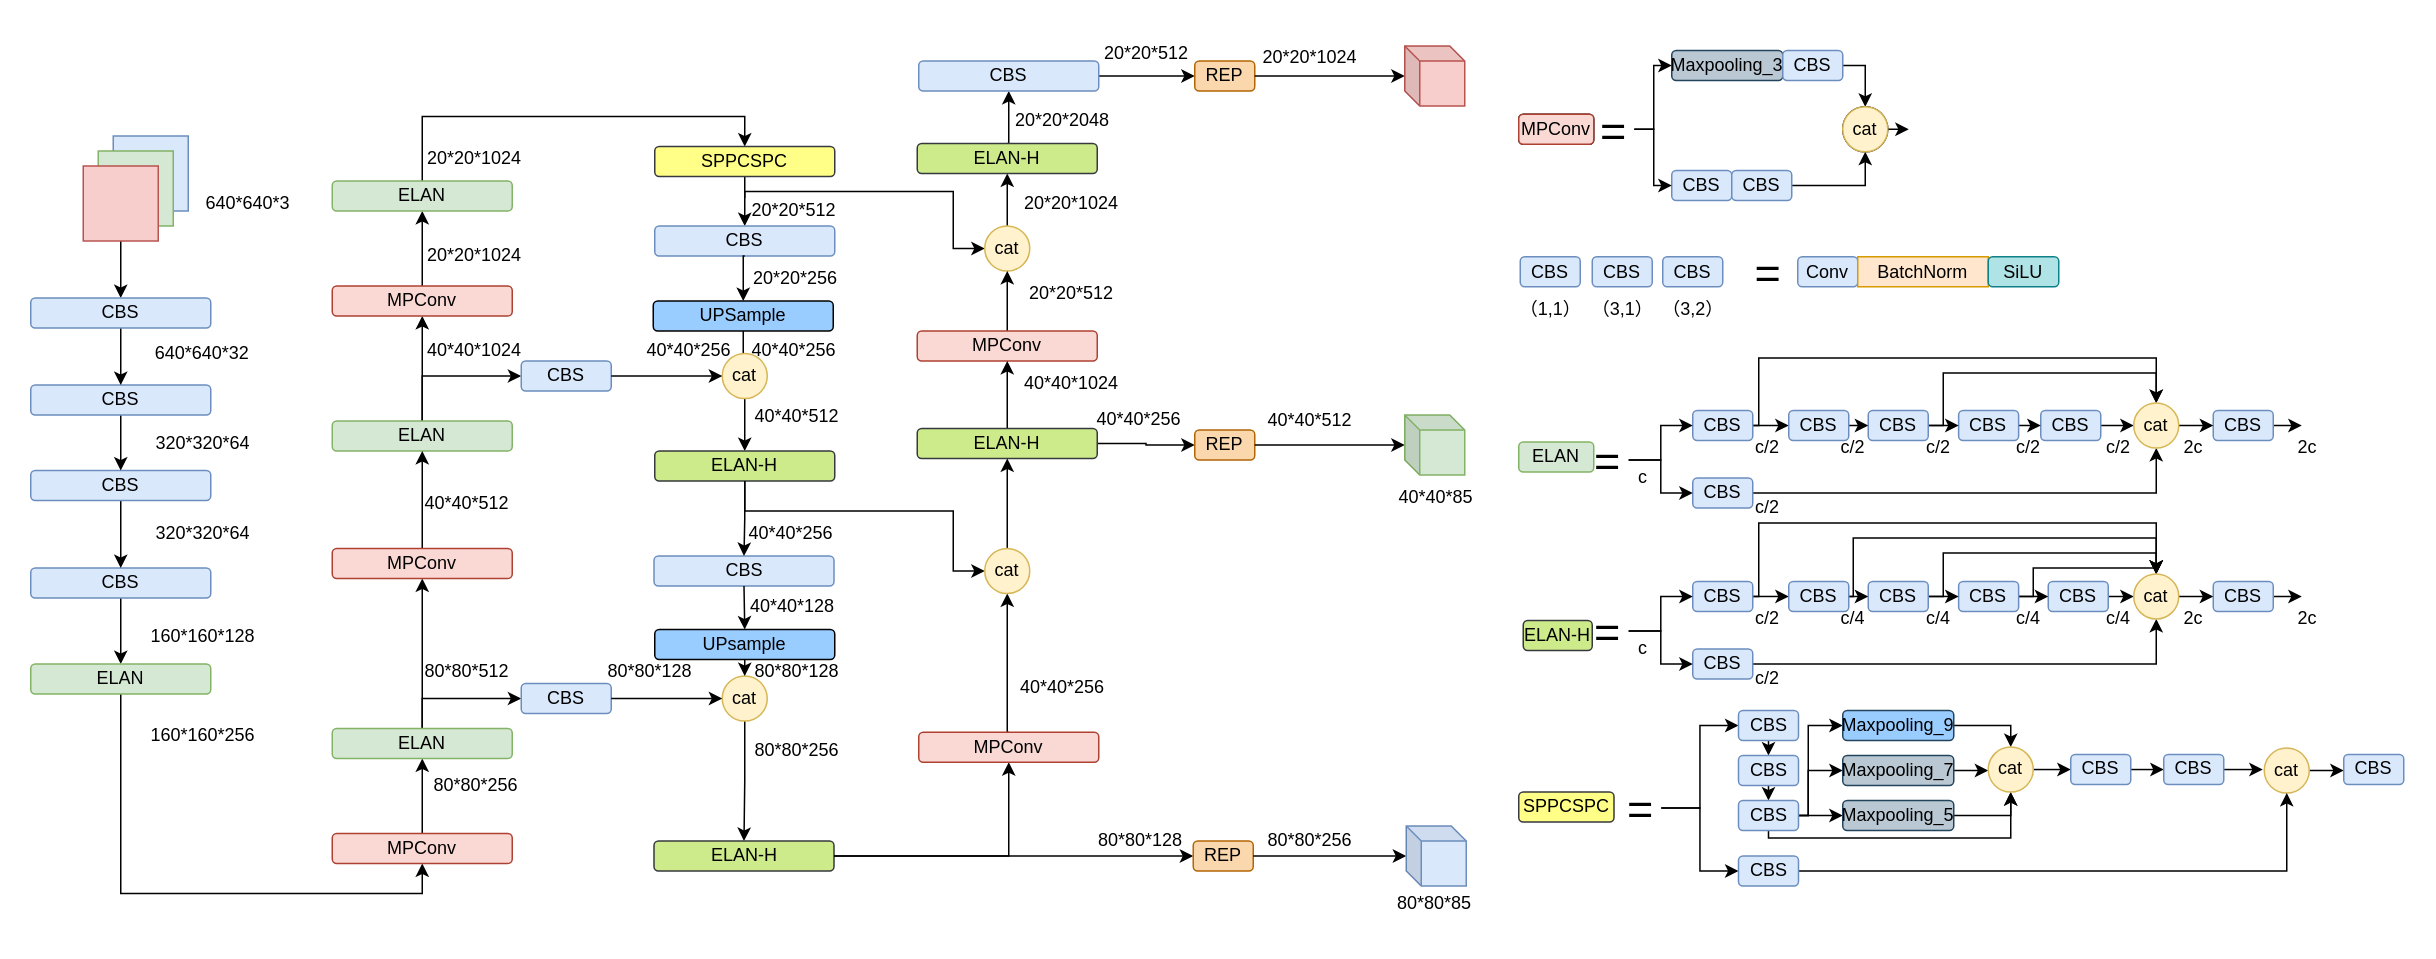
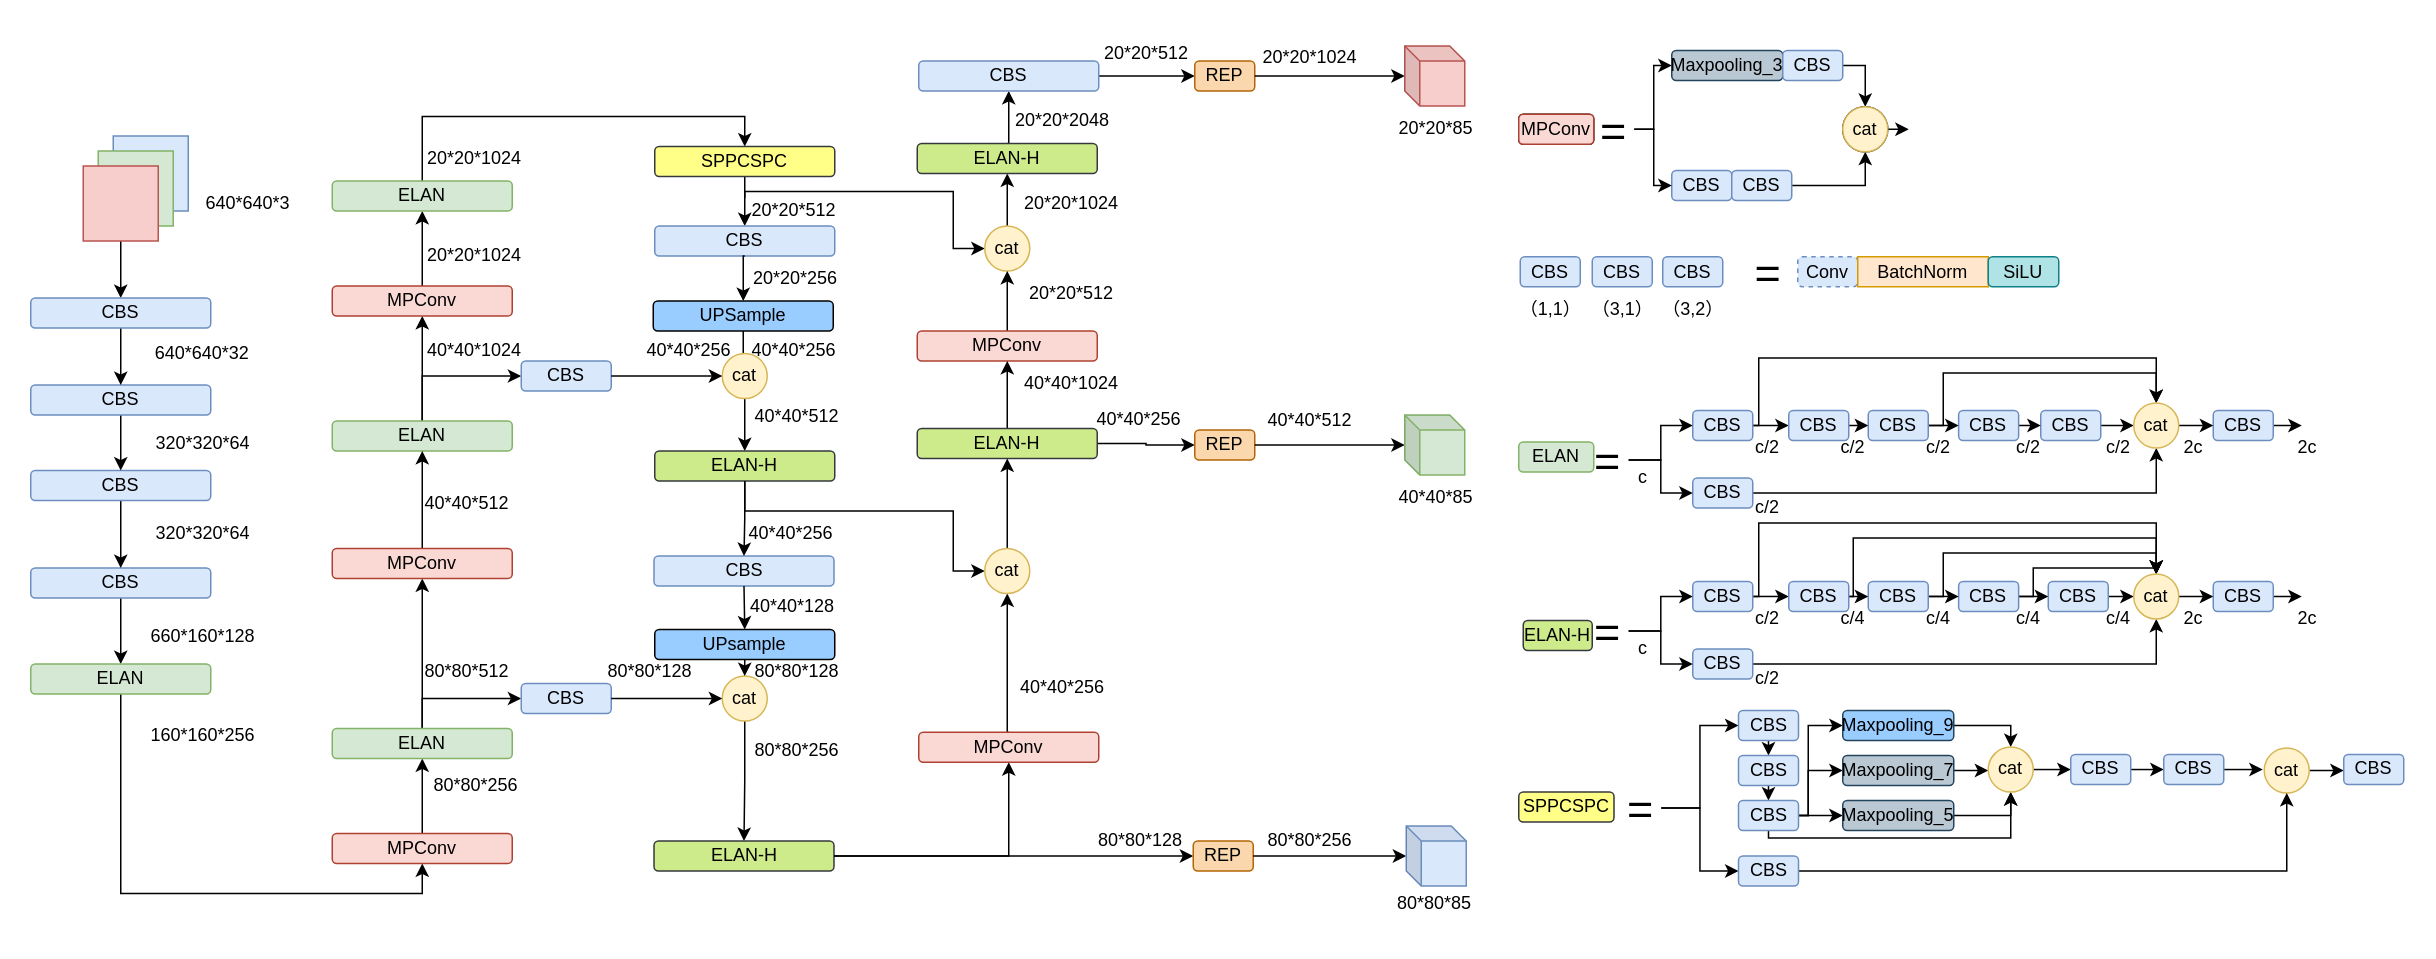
none -> (1436, 128)
(1828, 272) -> (1828, 272)
(203, 637) -> (203, 637)
